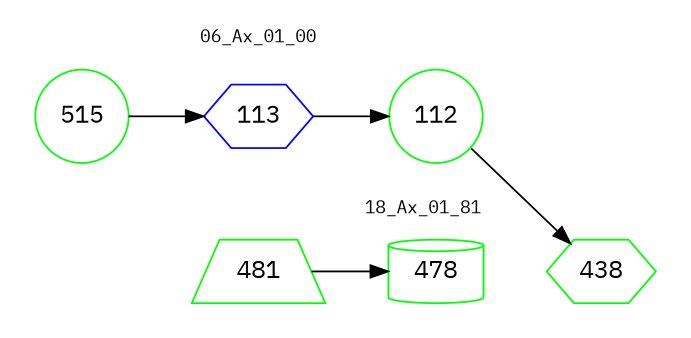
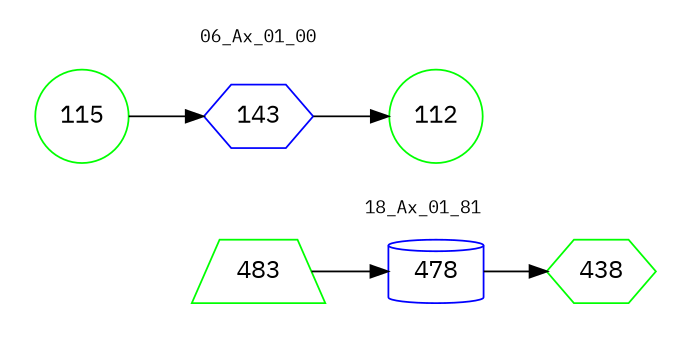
(82, 116) -> (82, 116)
(259, 116) -> (259, 116)
(529, 204) -> (507, 271)
(259, 271) -> (259, 271)
(436, 271) -> (436, 271)
